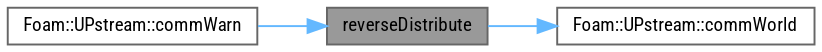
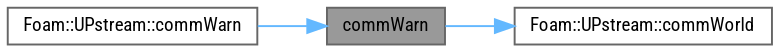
(407, 26) -> (386, 26)
